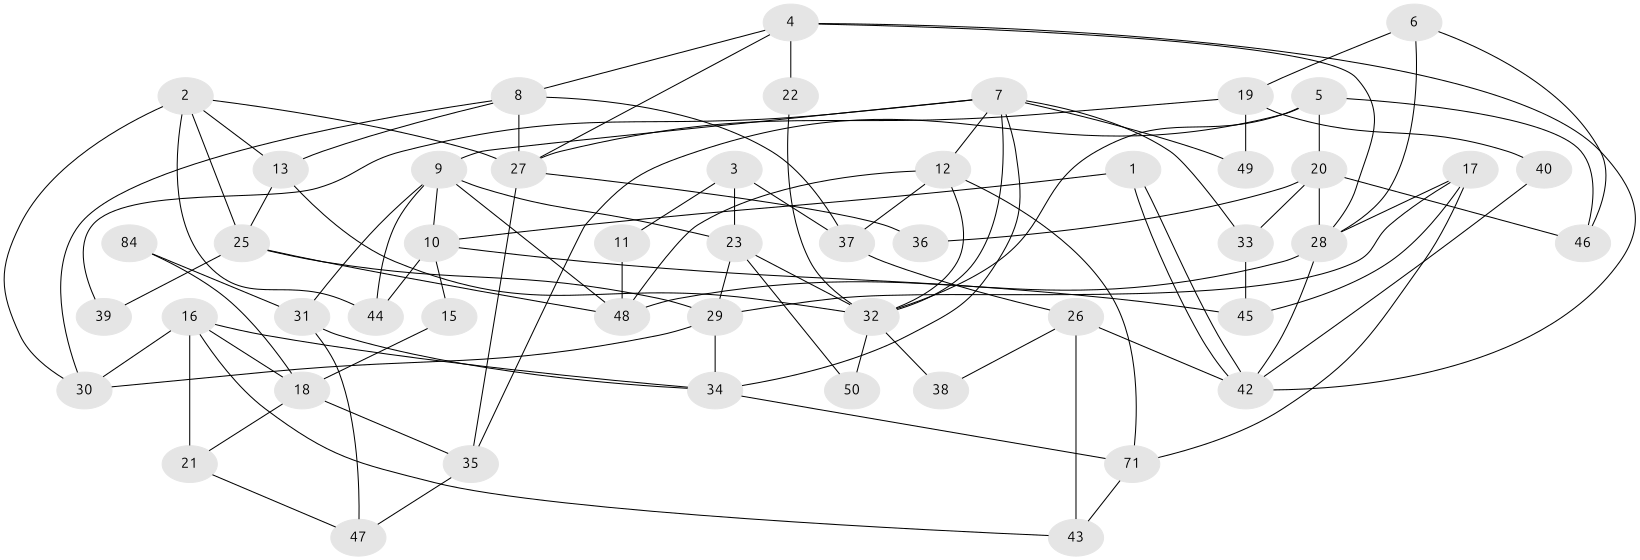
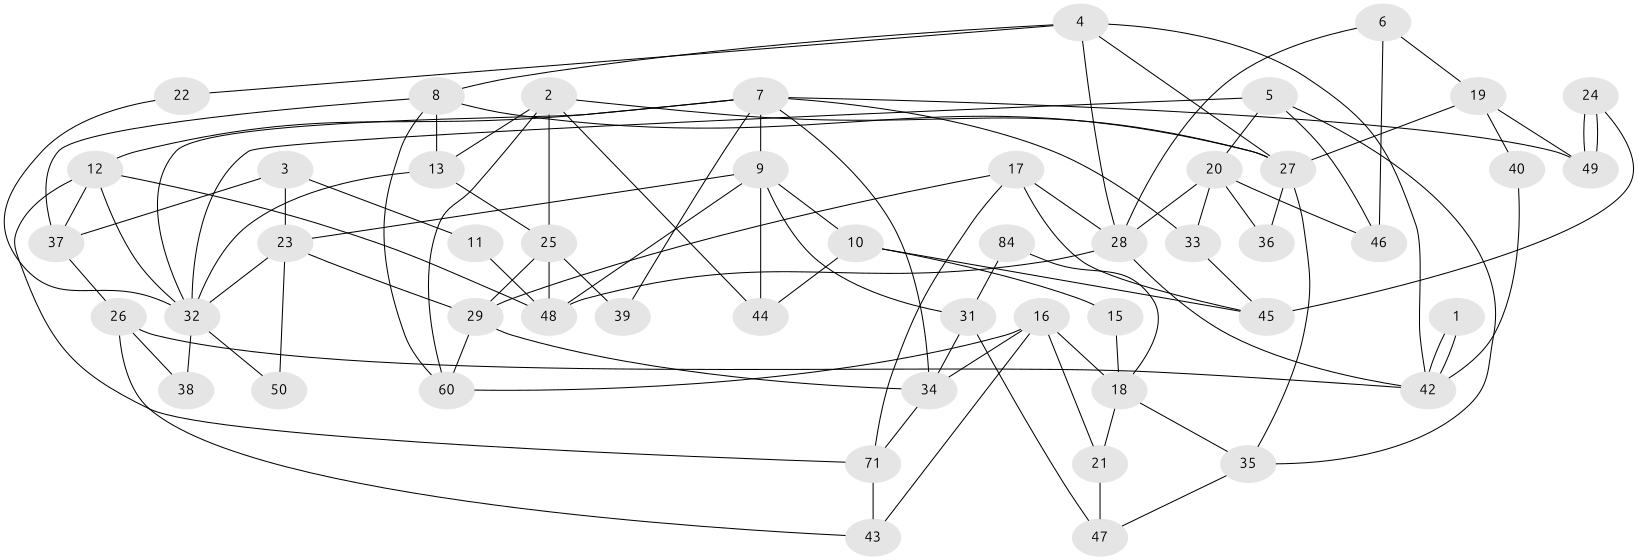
none -> (1591, 96)
(815, 204) -> none
(84, 390) -> (447, 390)
